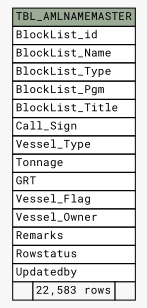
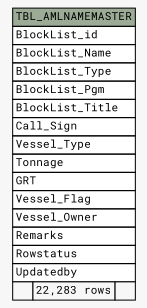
(74, 290) -> (74, 290)
